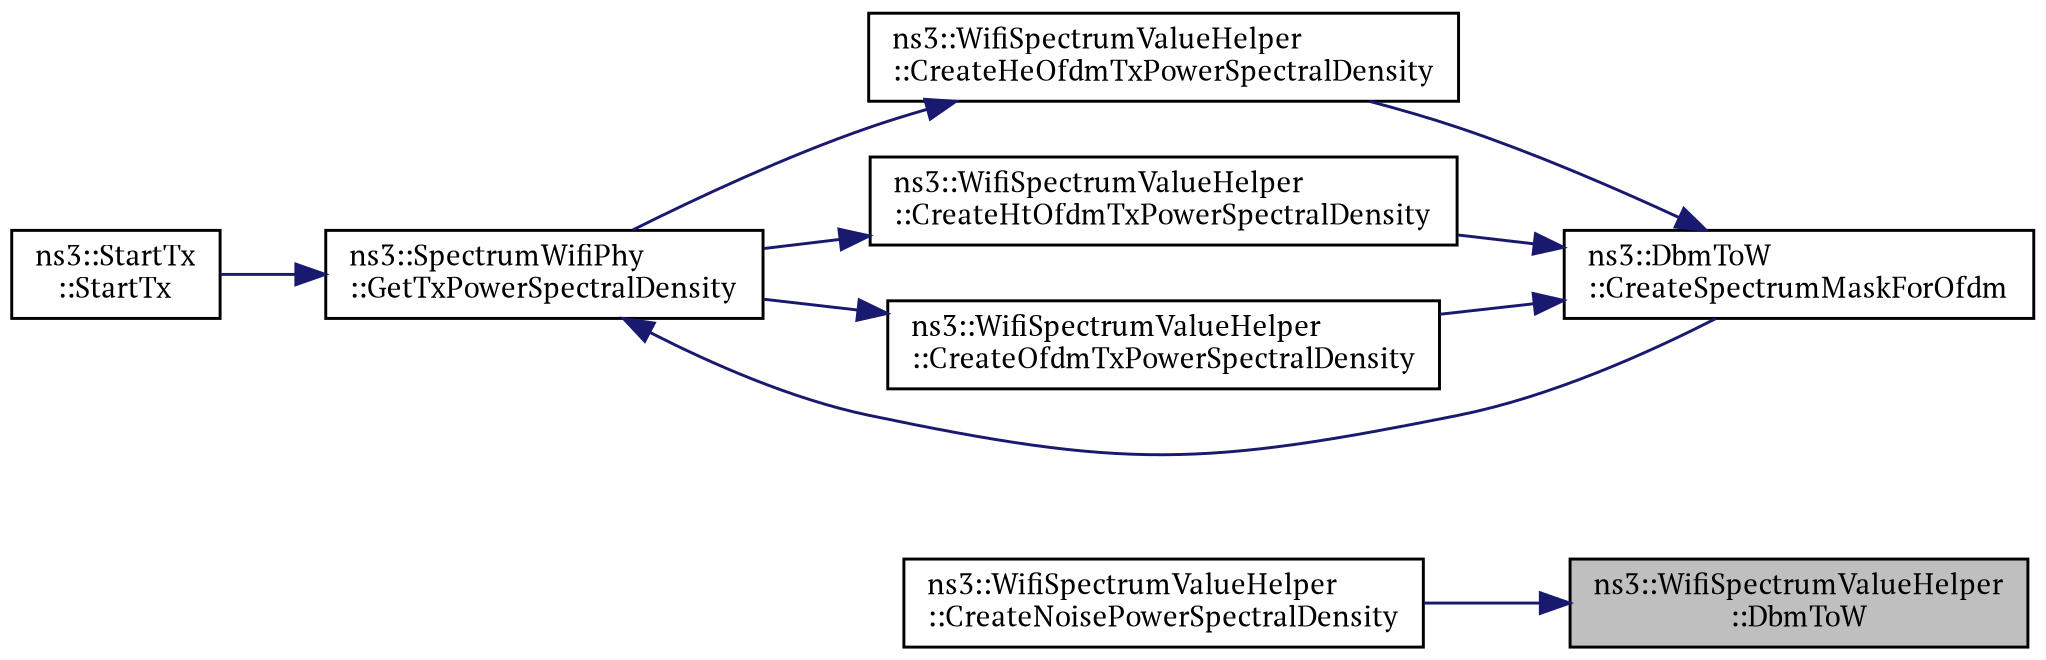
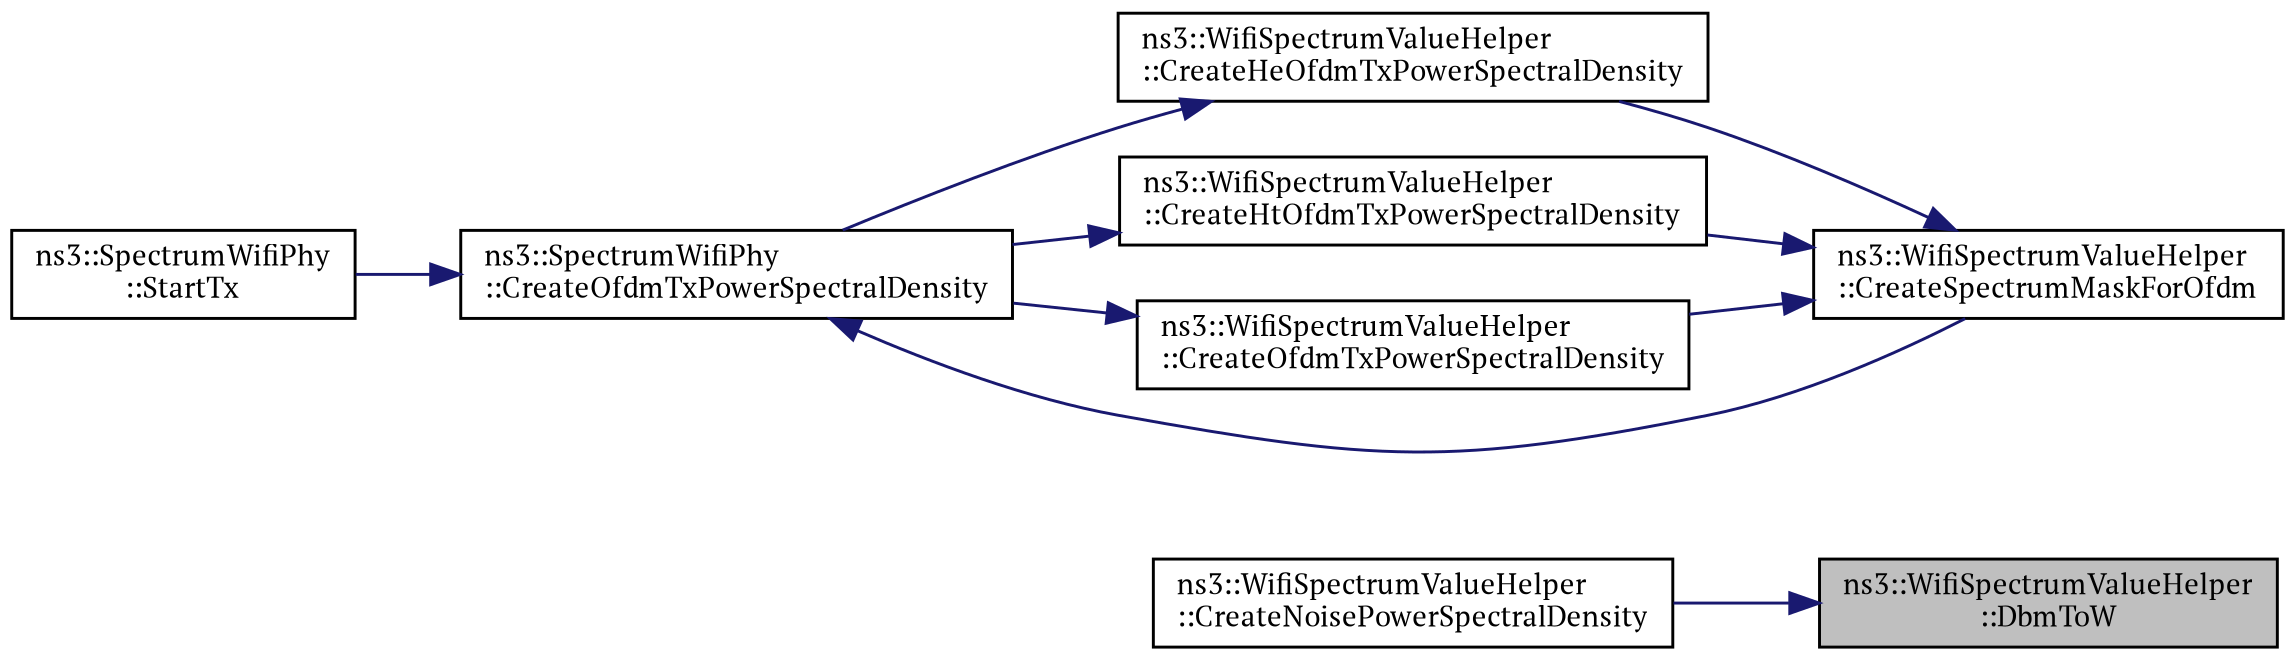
(116, 274) -> (183, 274)
(544, 274) -> (737, 274)
(1799, 274) -> (2048, 274)
